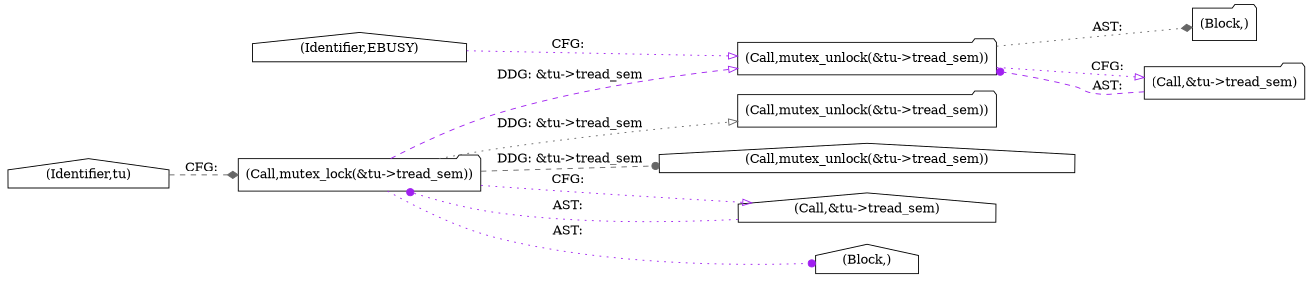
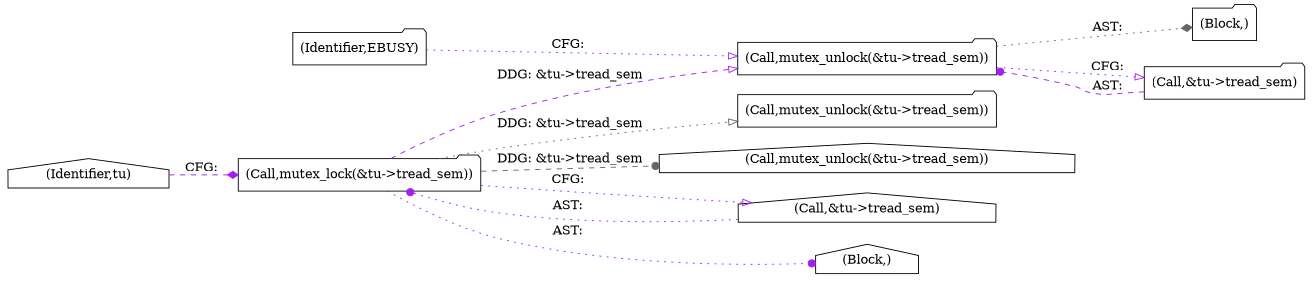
(360, 49) -> (360, 49)
(198, 175) -> (198, 175)
